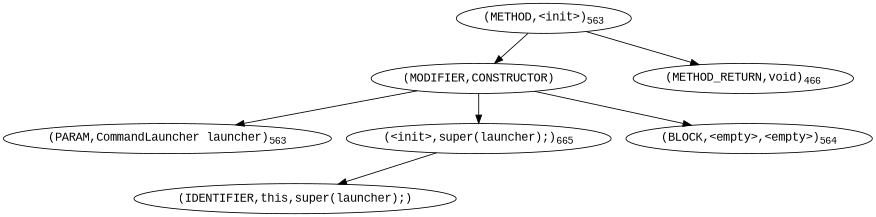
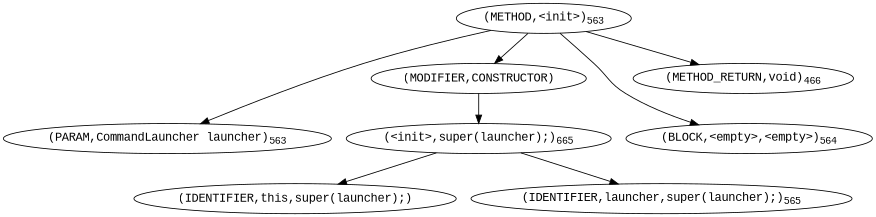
(331, 107) -> (347, 69)
(609, 107) -> (618, 88)
none -> (662, 199)
